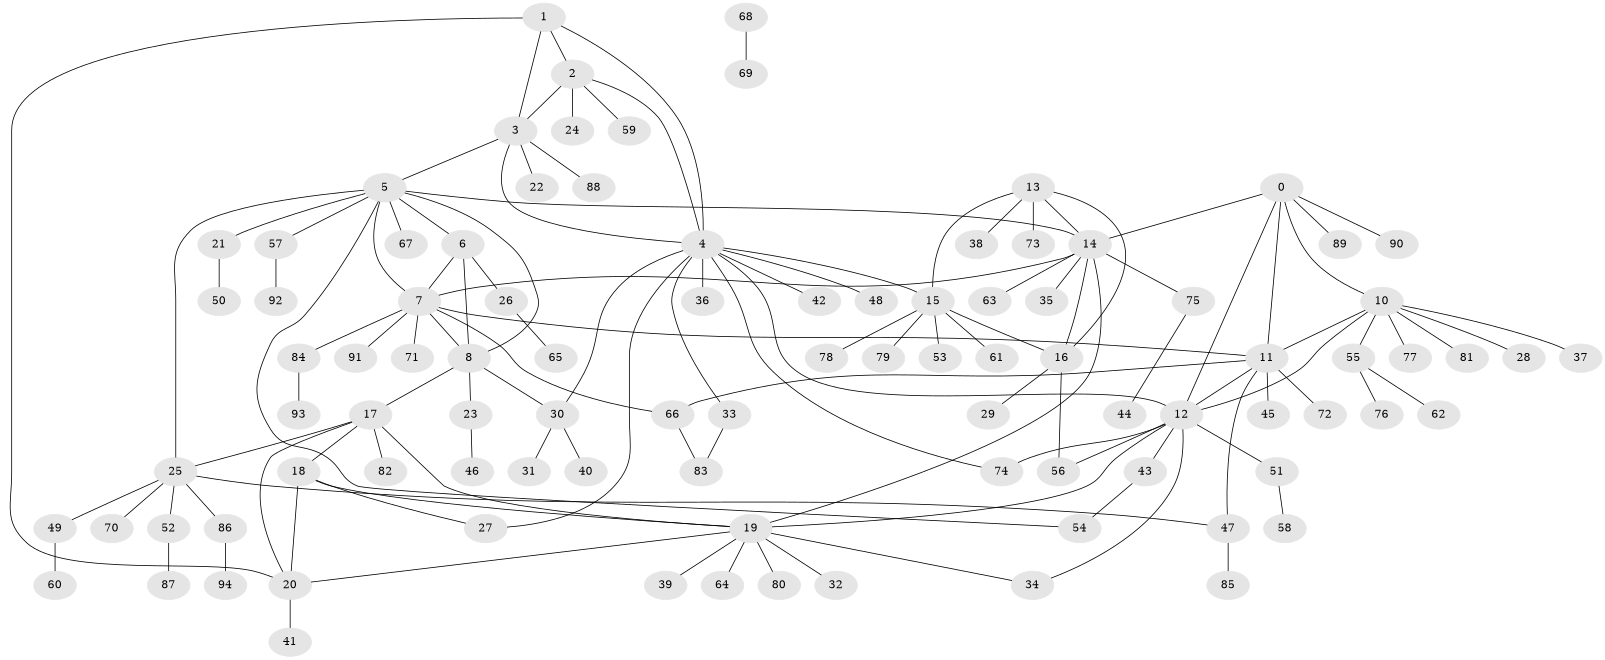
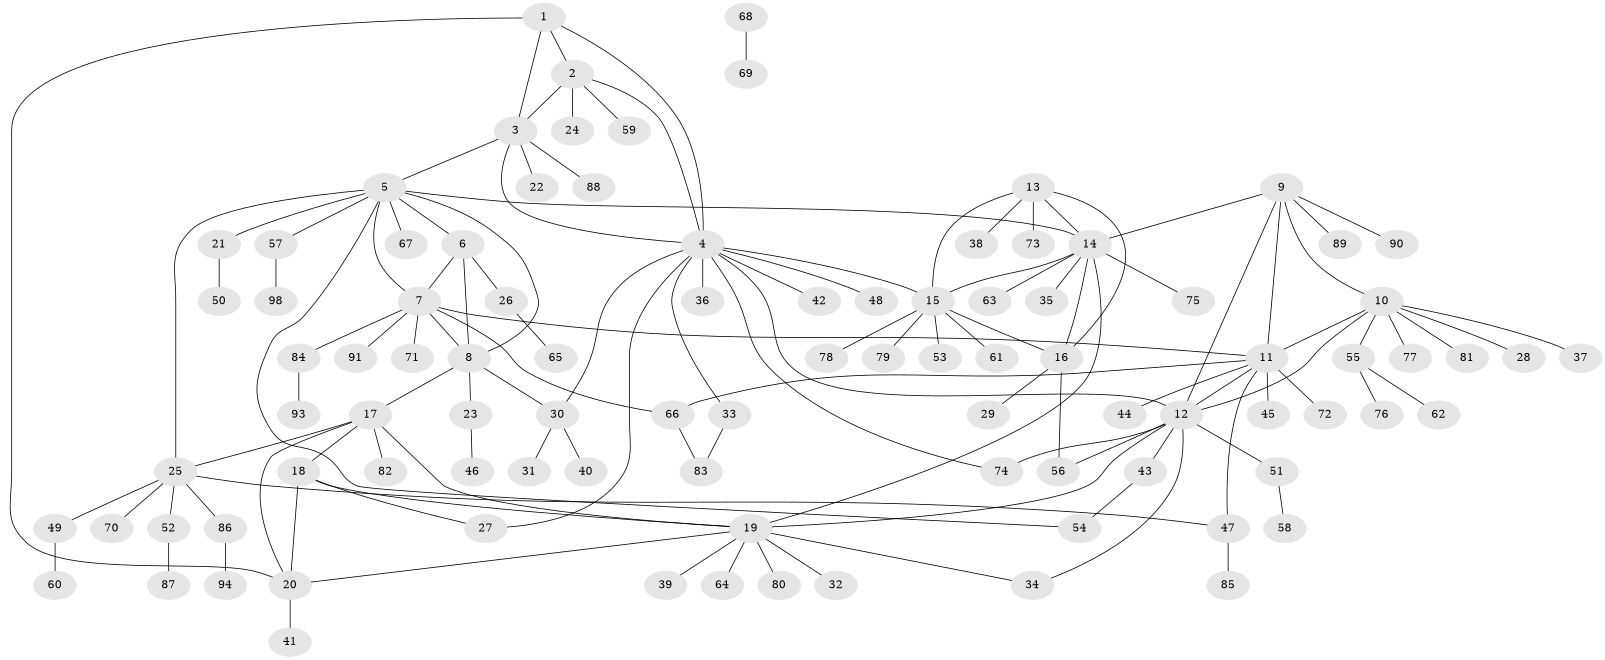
(1282, 188) -> (1282, 188)
(741, 281) -> (1012, 273)
(276, 301) -> (276, 301)
(1159, 358) -> (1202, 382)
